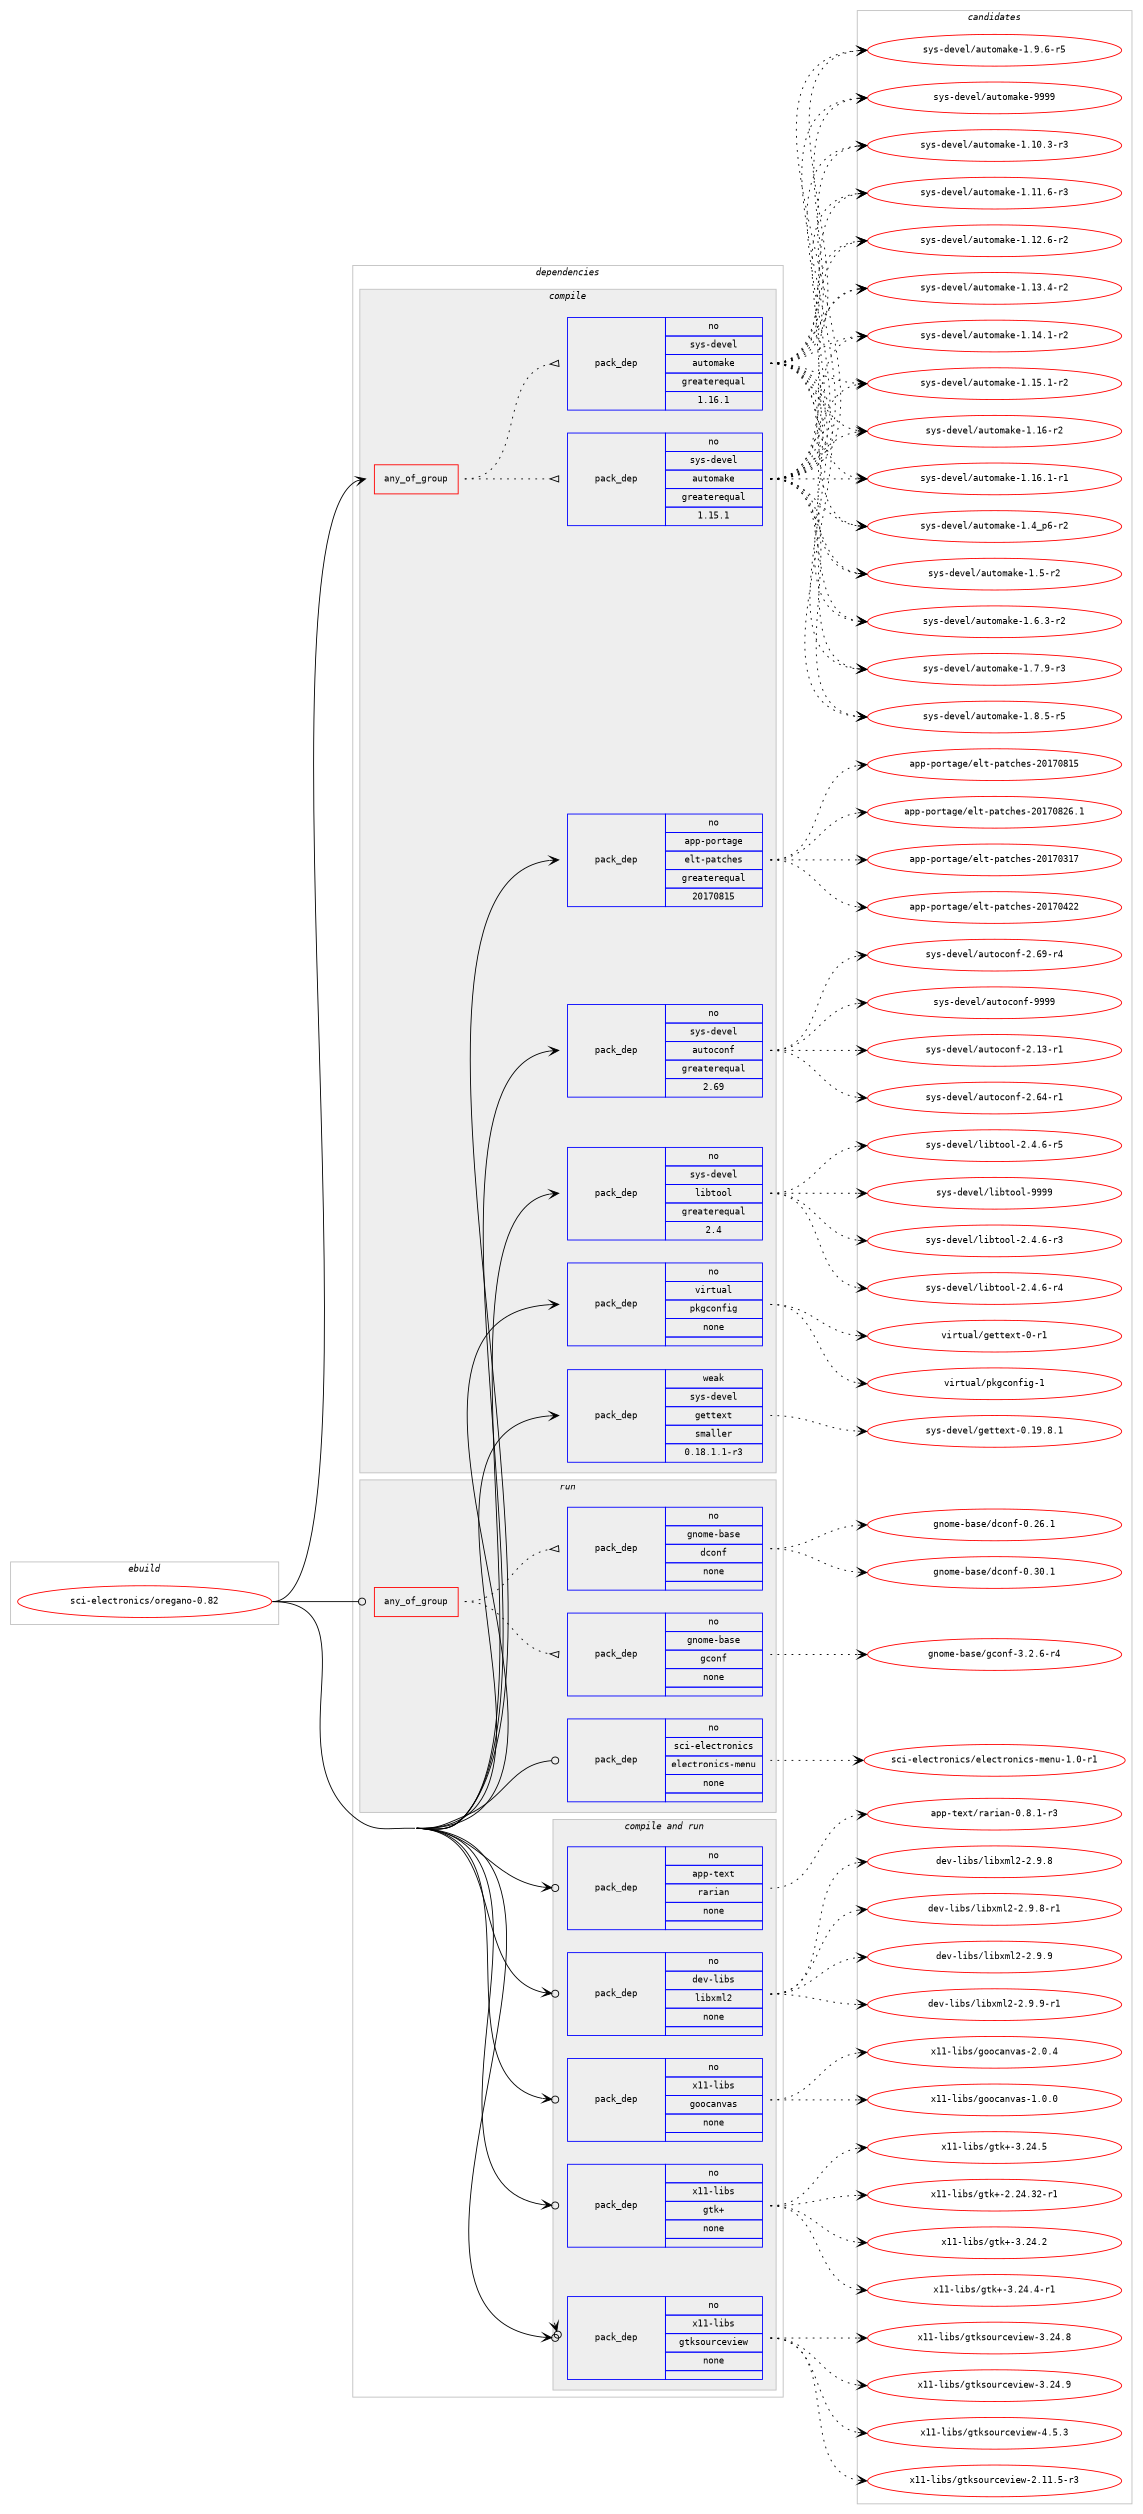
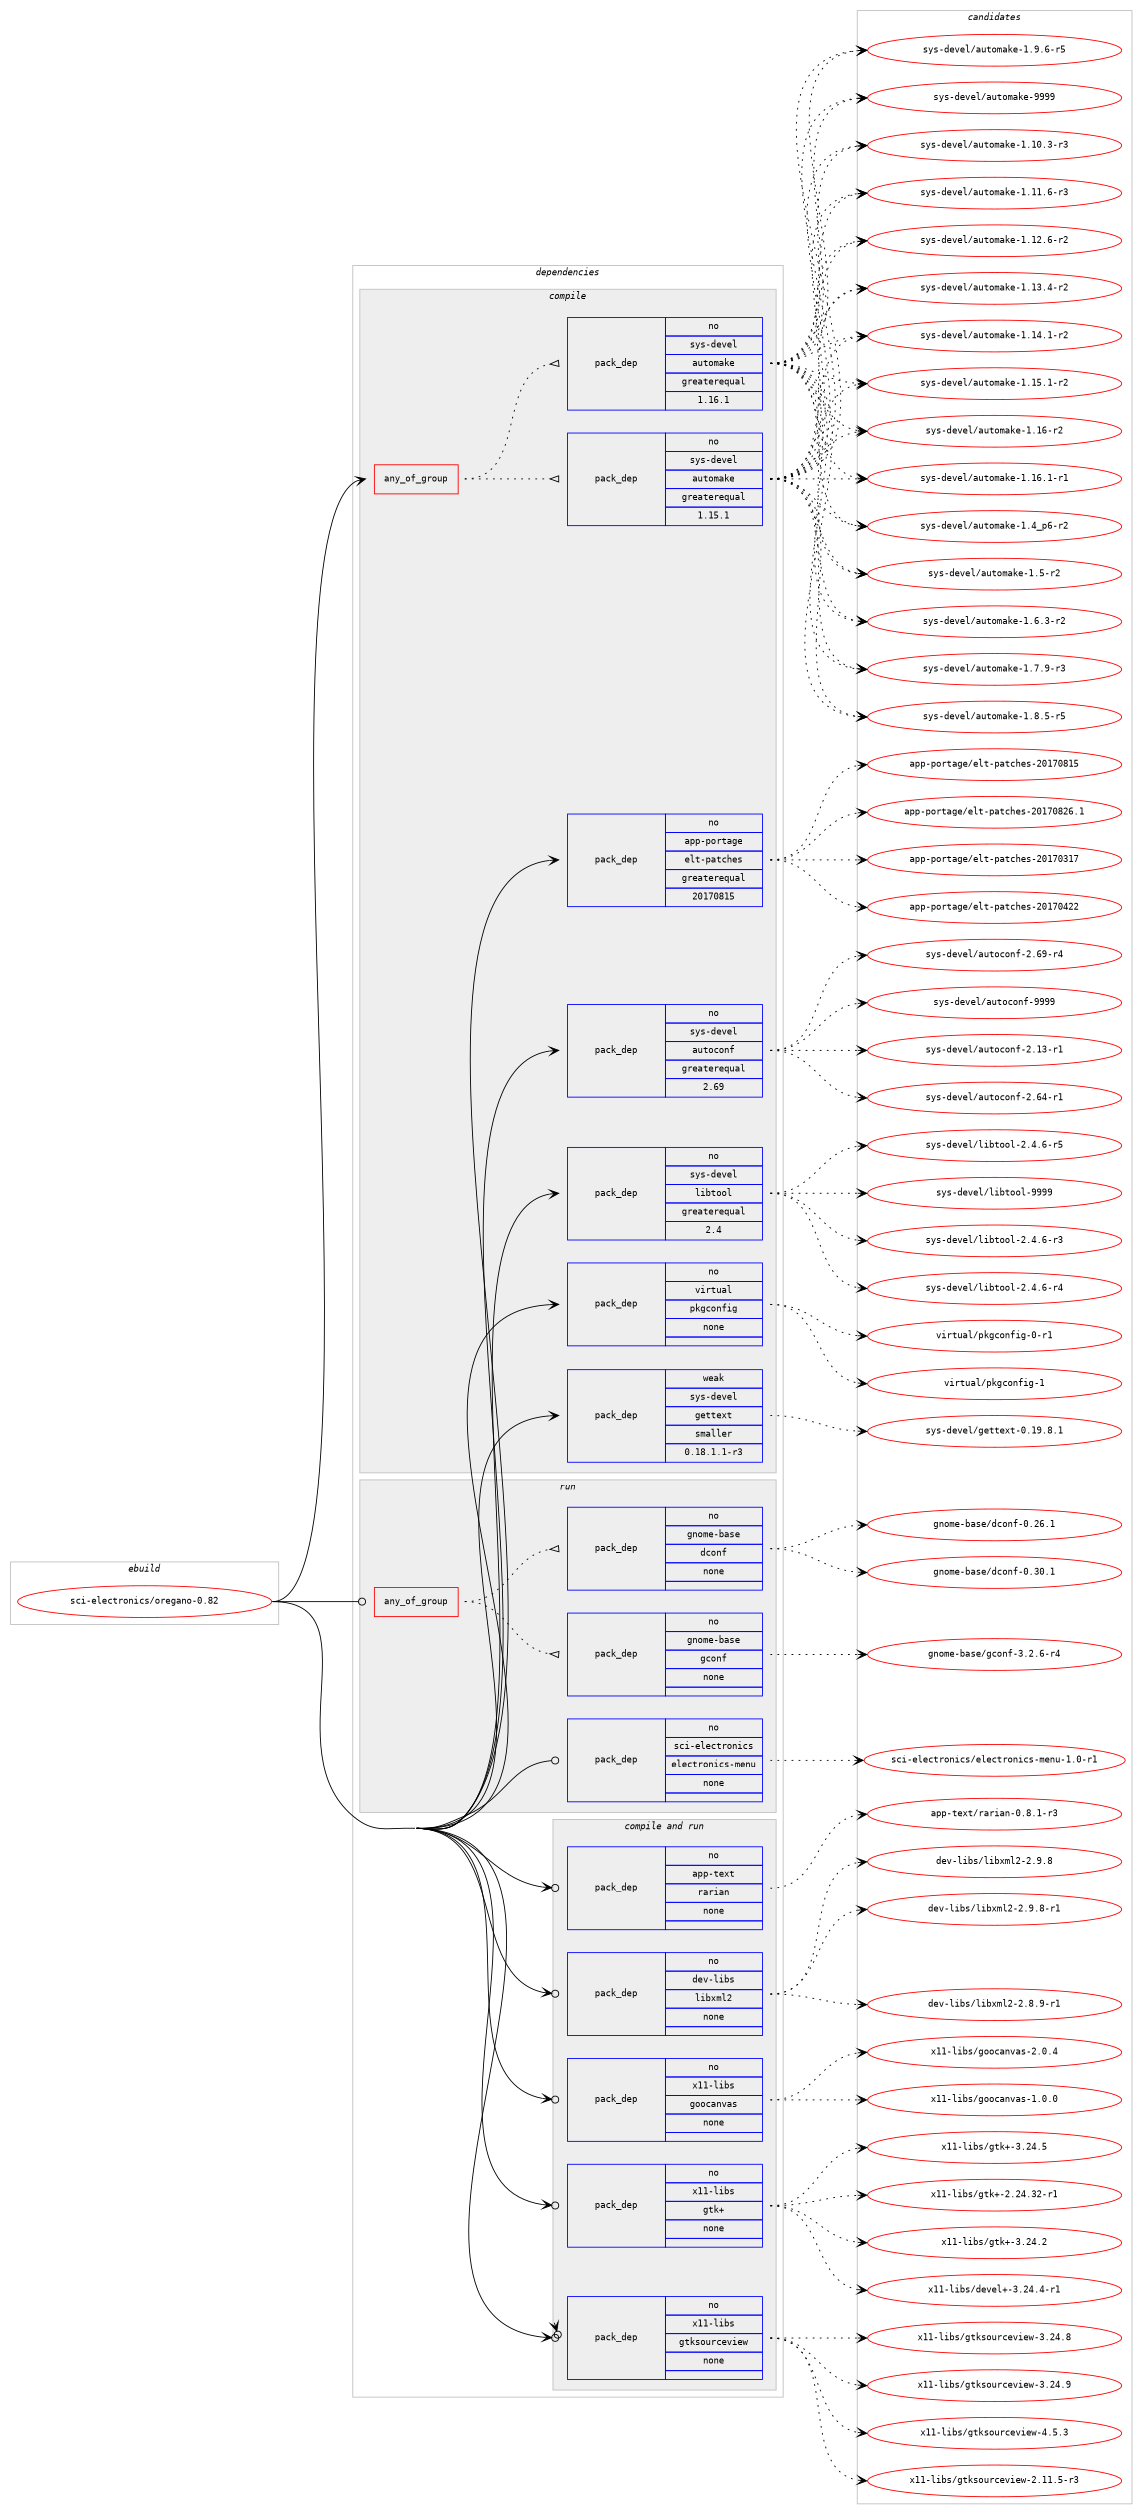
(995, 1336) -> (995, 1336)
(995, 1957) -> none
(995, 2005) -> (995, 2005)
(995, 2290) -> (995, 2290)
